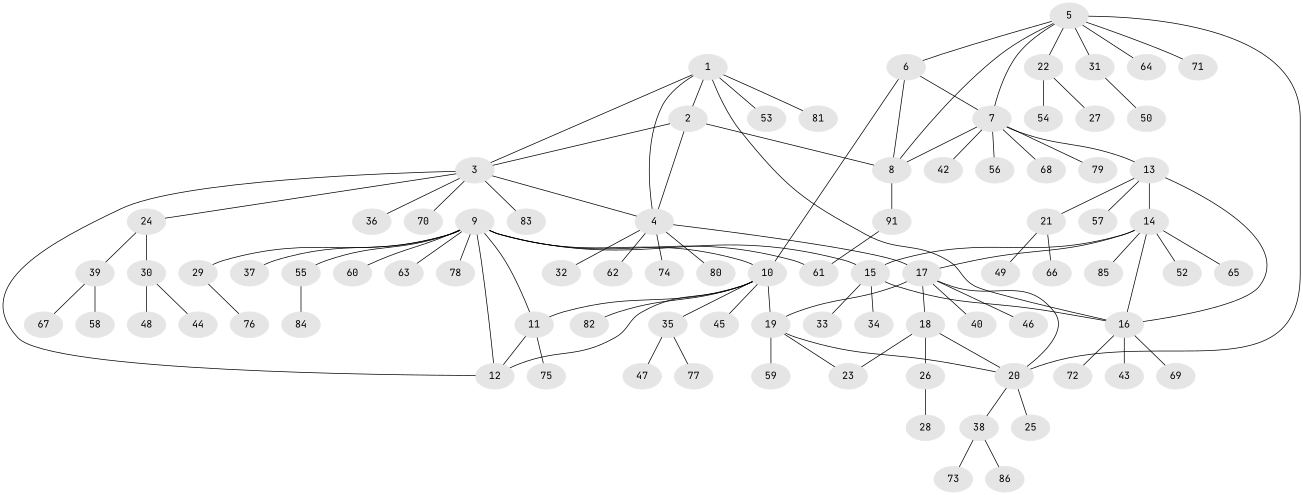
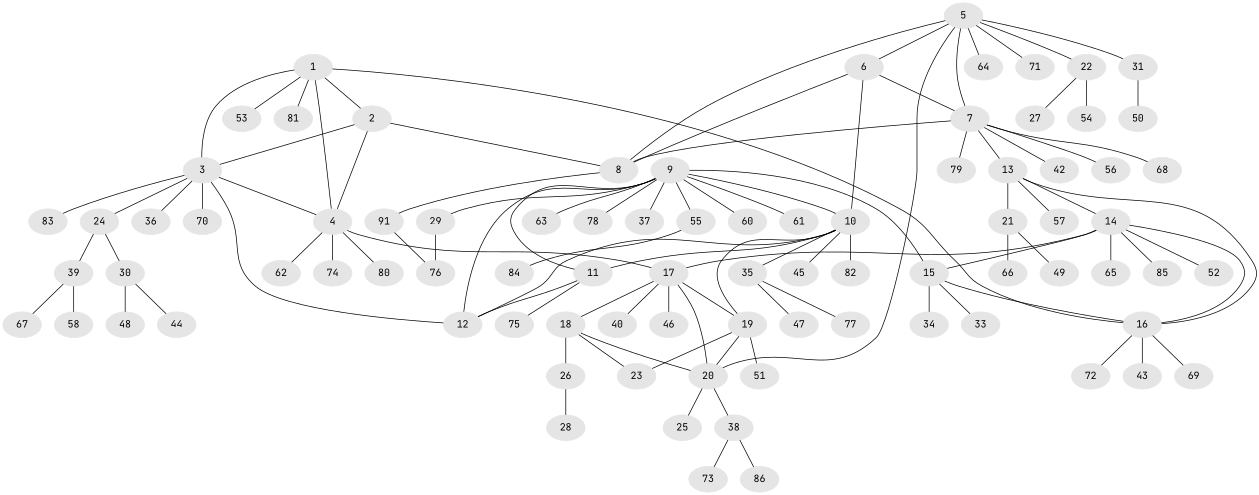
(856, 247) -> (414, 251)
(561, 273) -> none
(771, 376) -> (760, 376)
